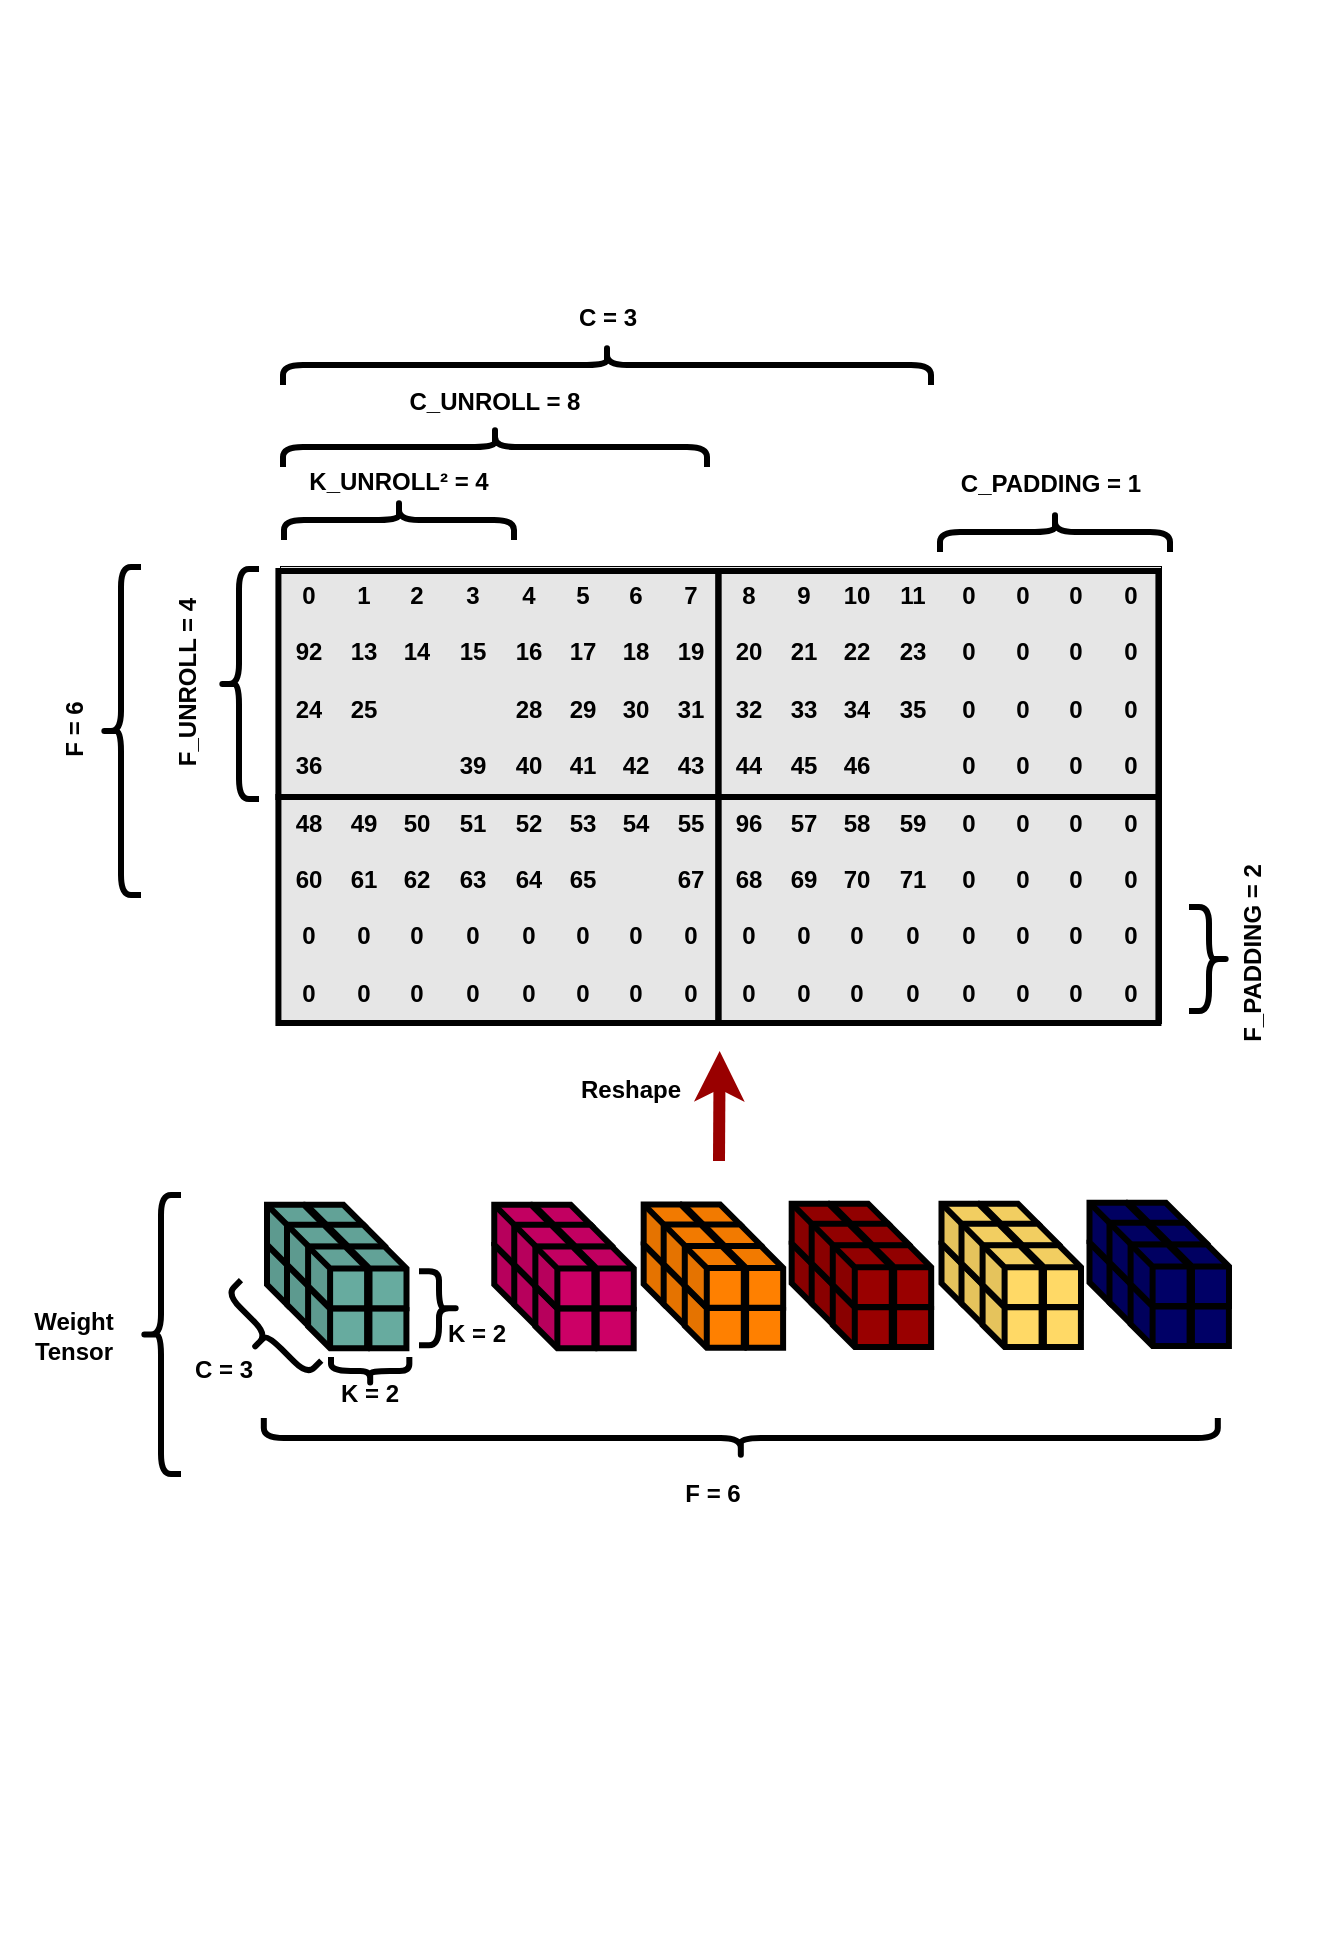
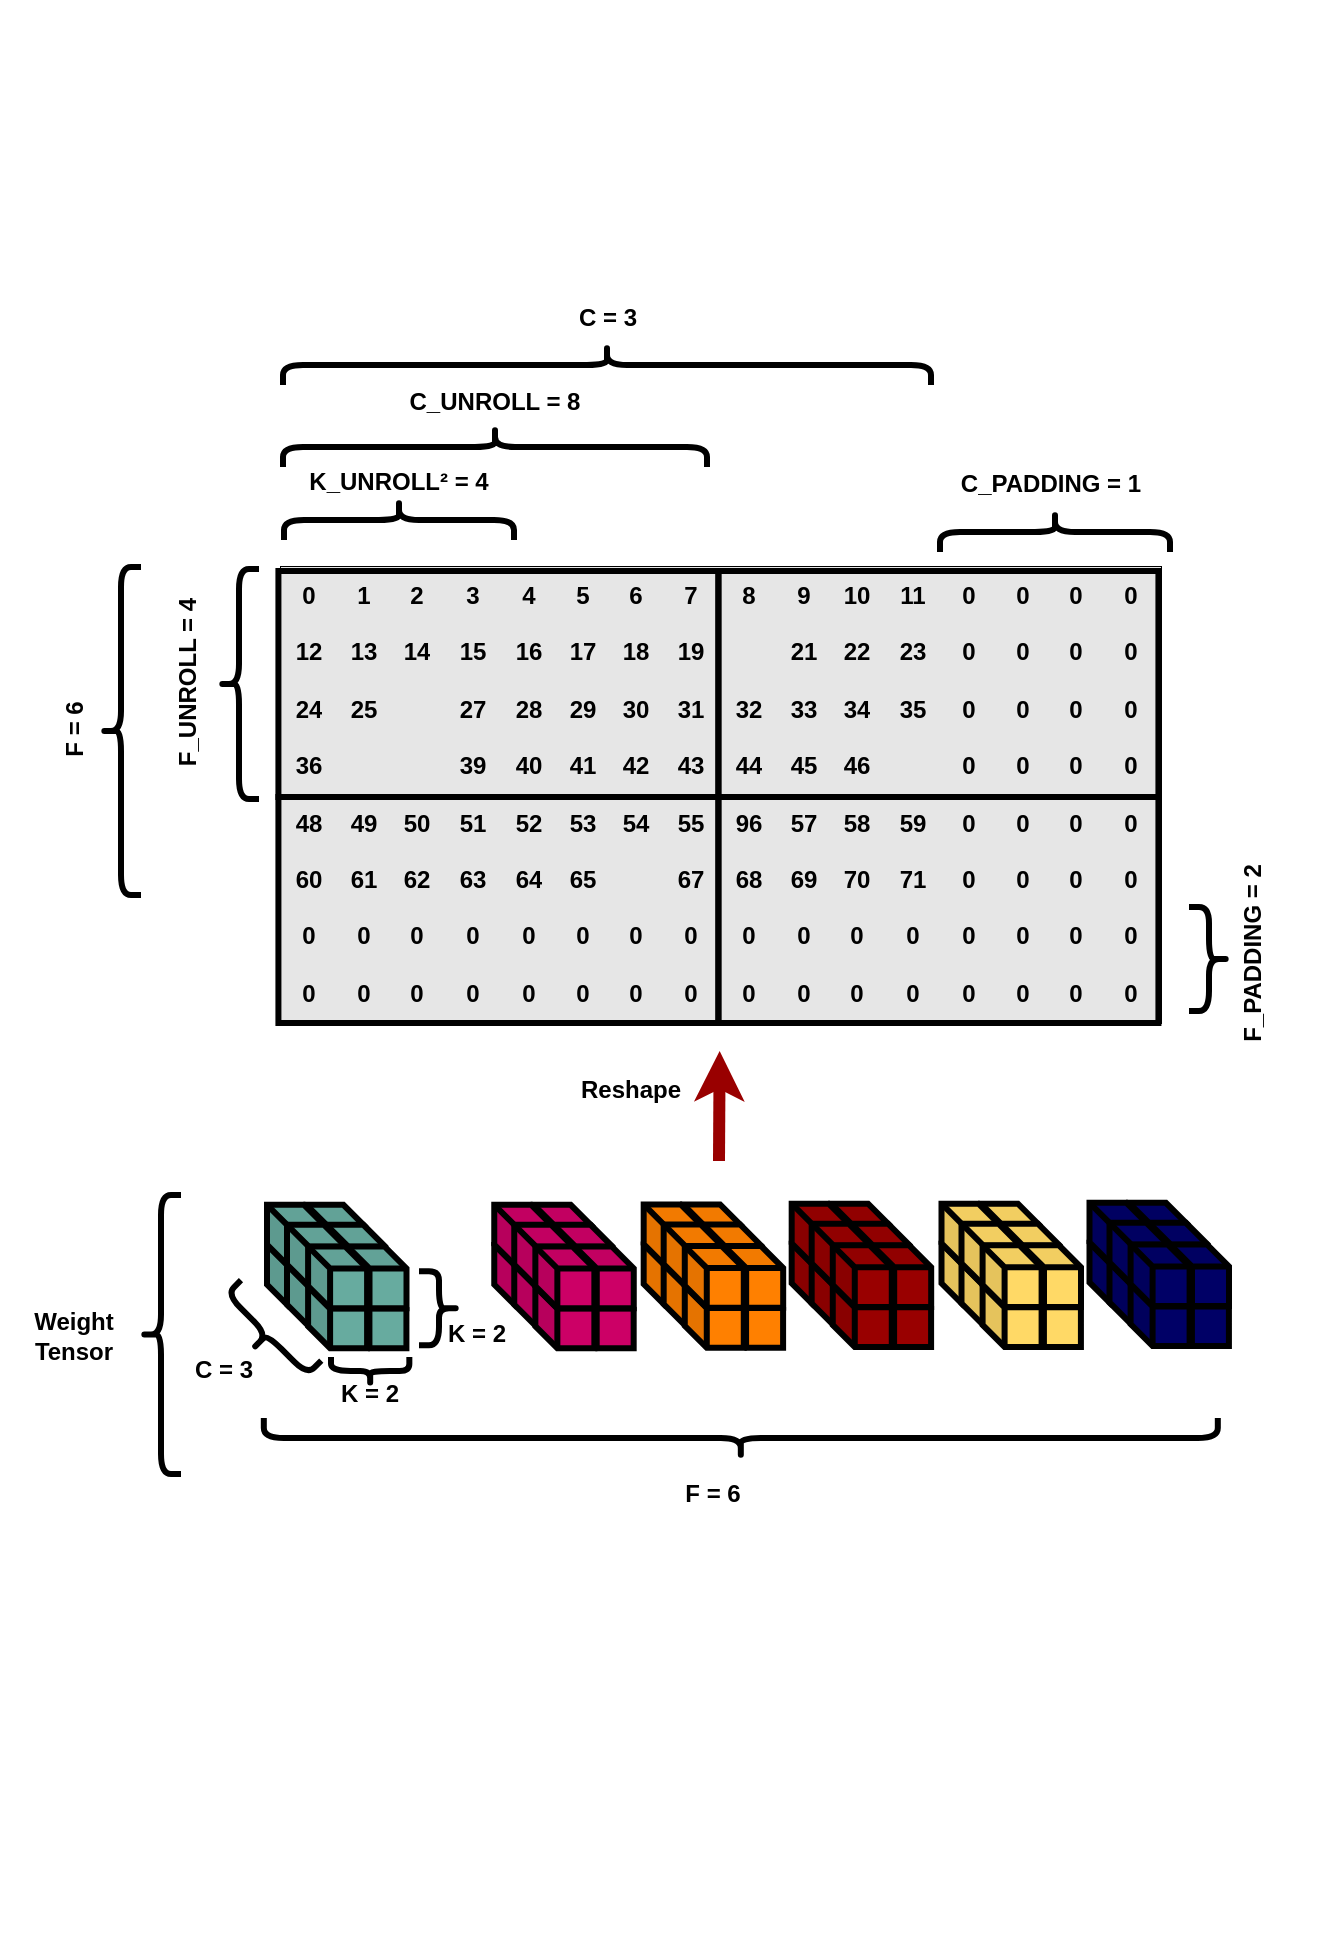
(310, 653) -> (310, 653)
(750, 653) -> none
none -> (474, 710)
